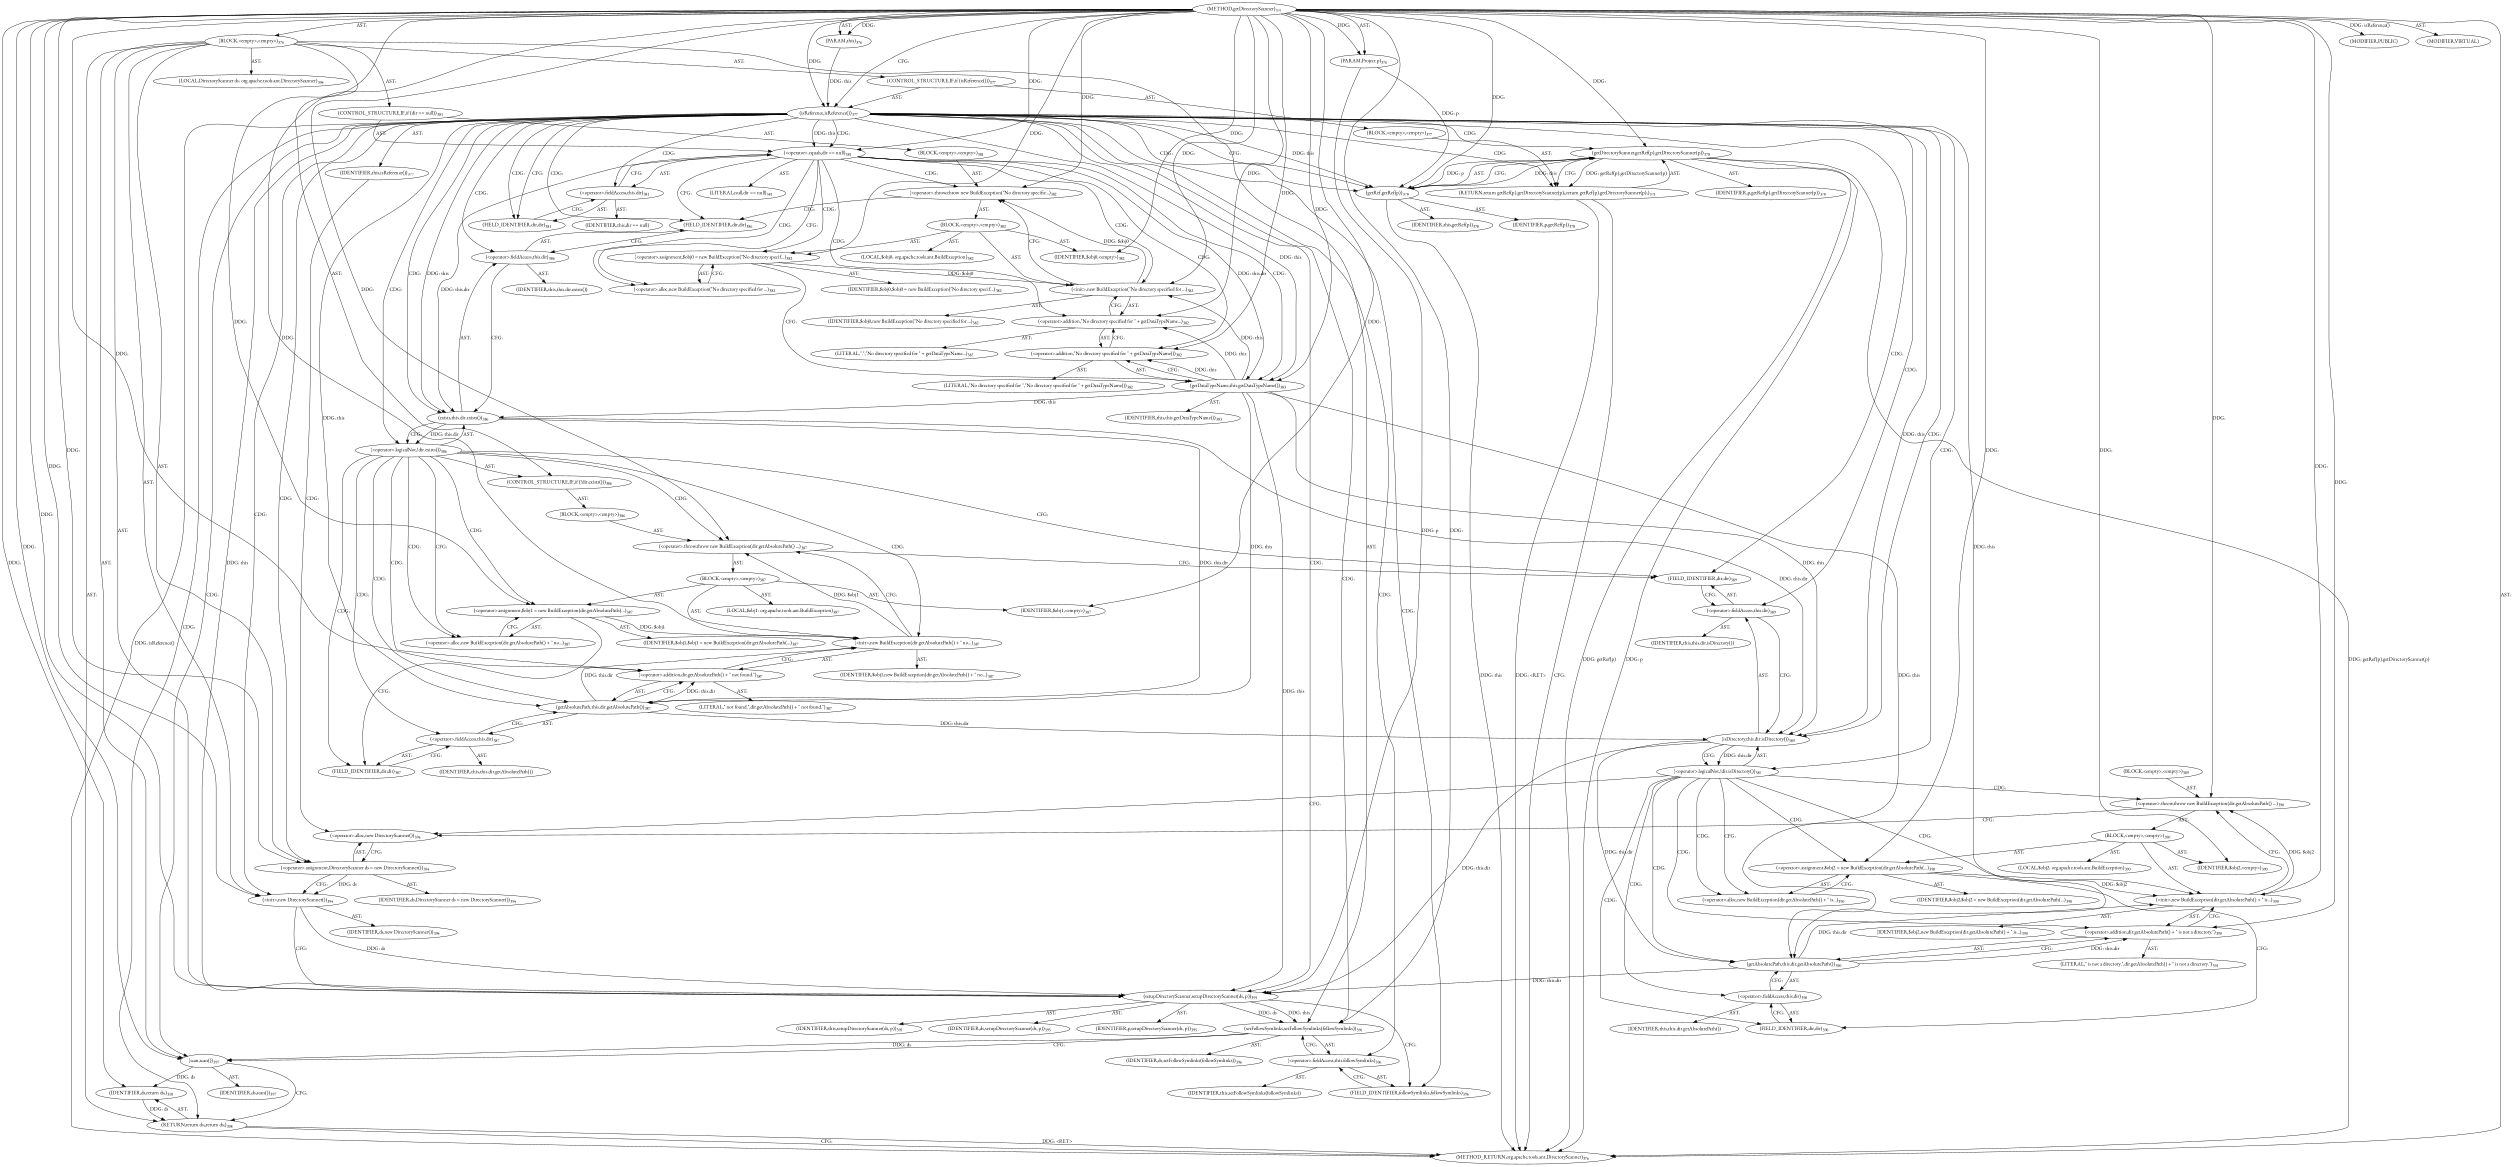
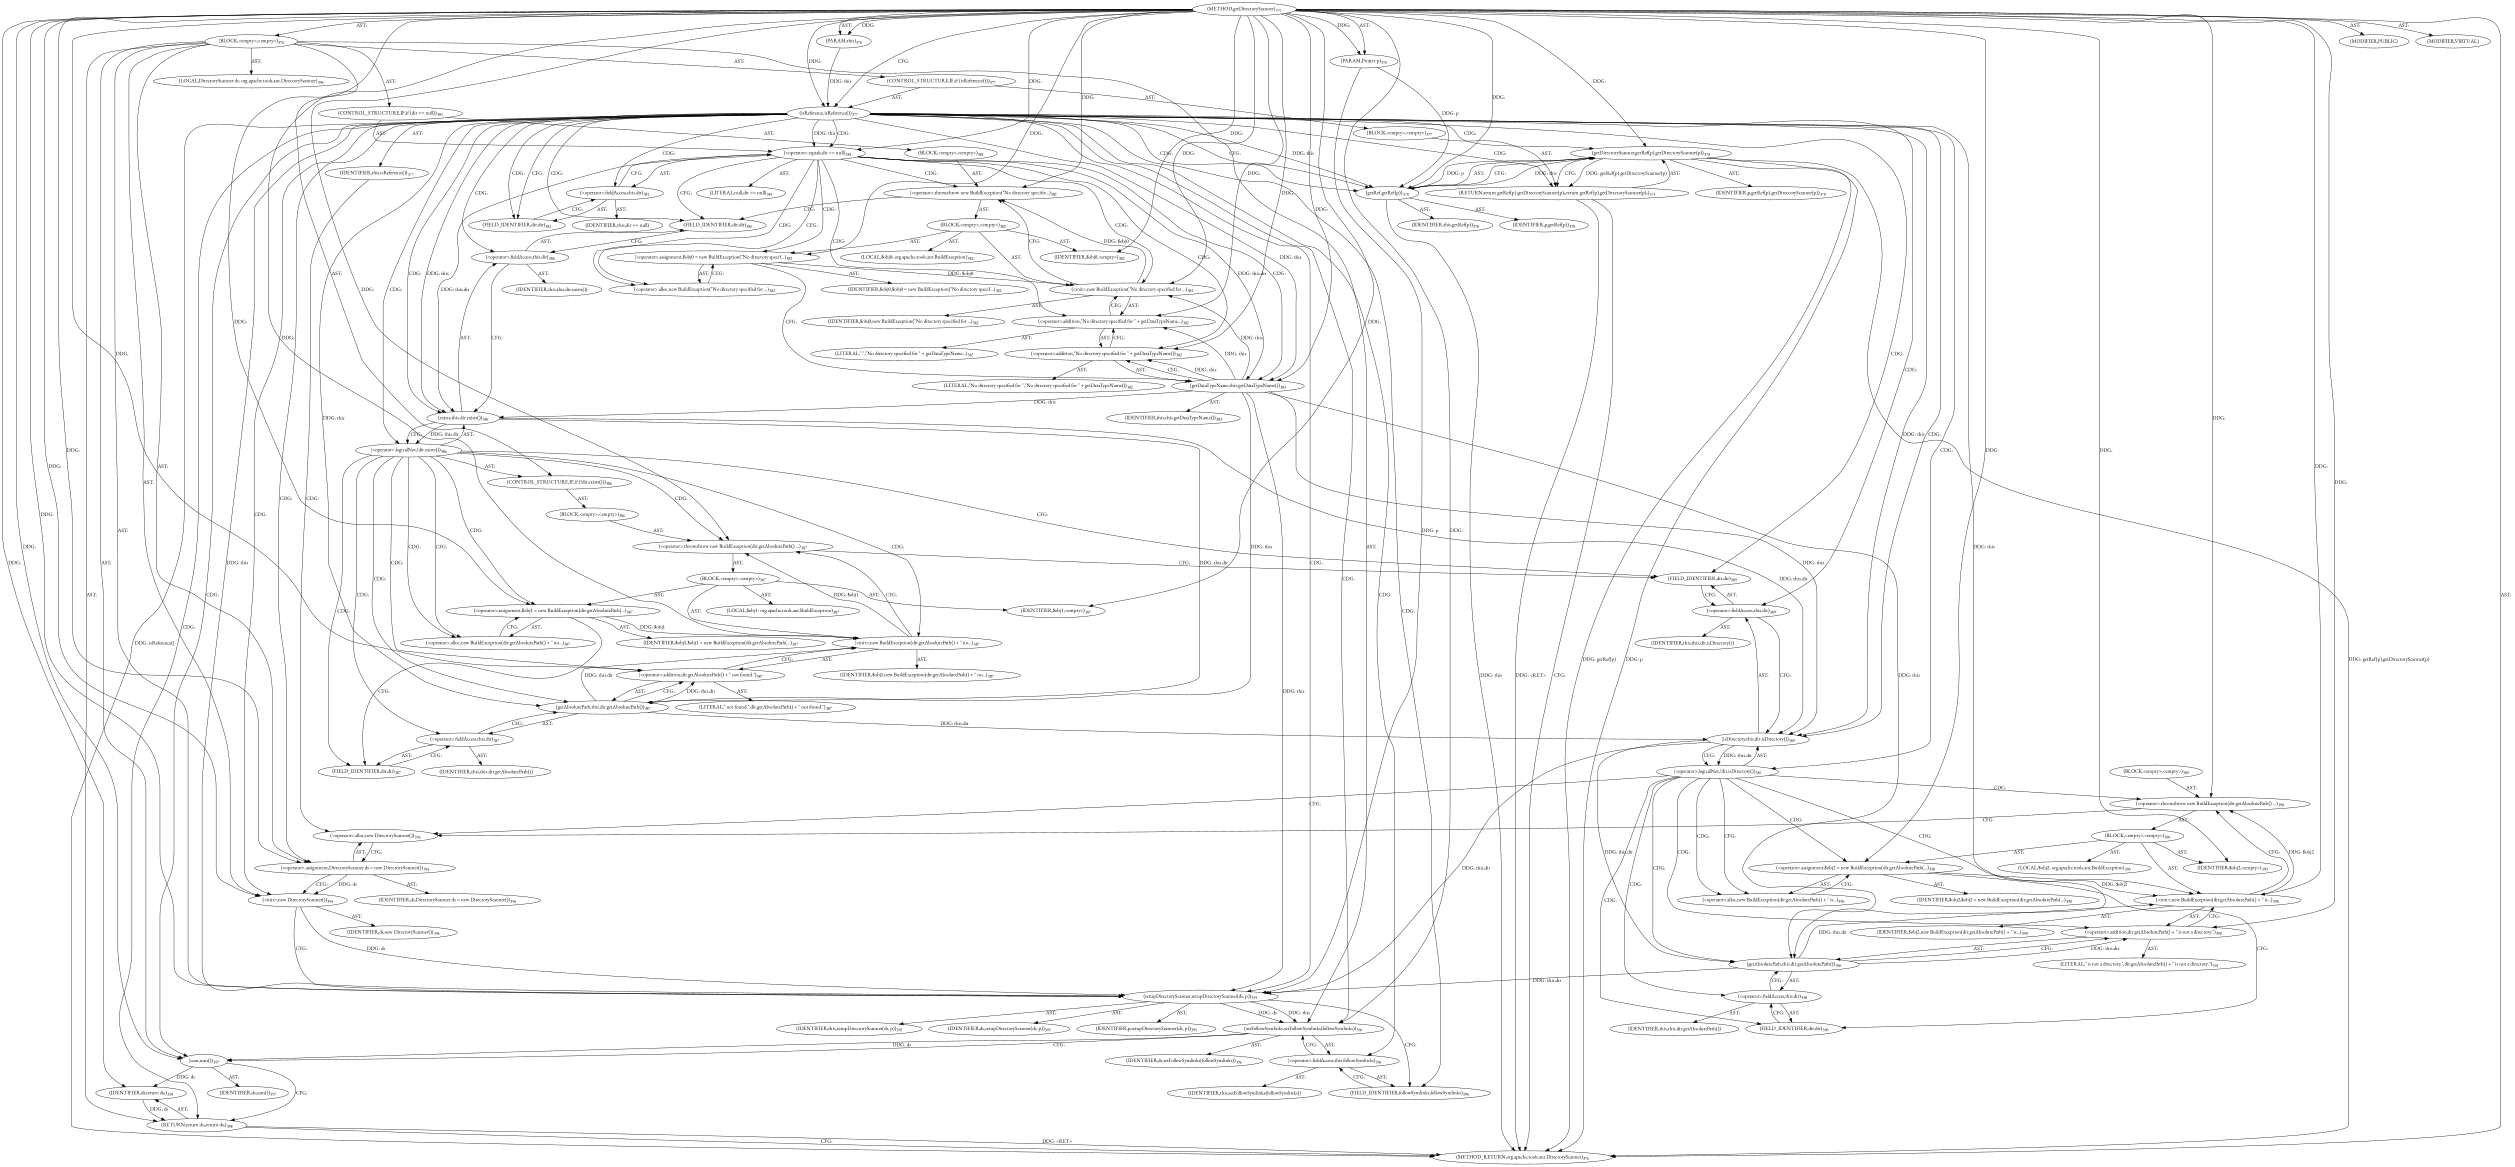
(2370, 25) -> (2356, 25)
